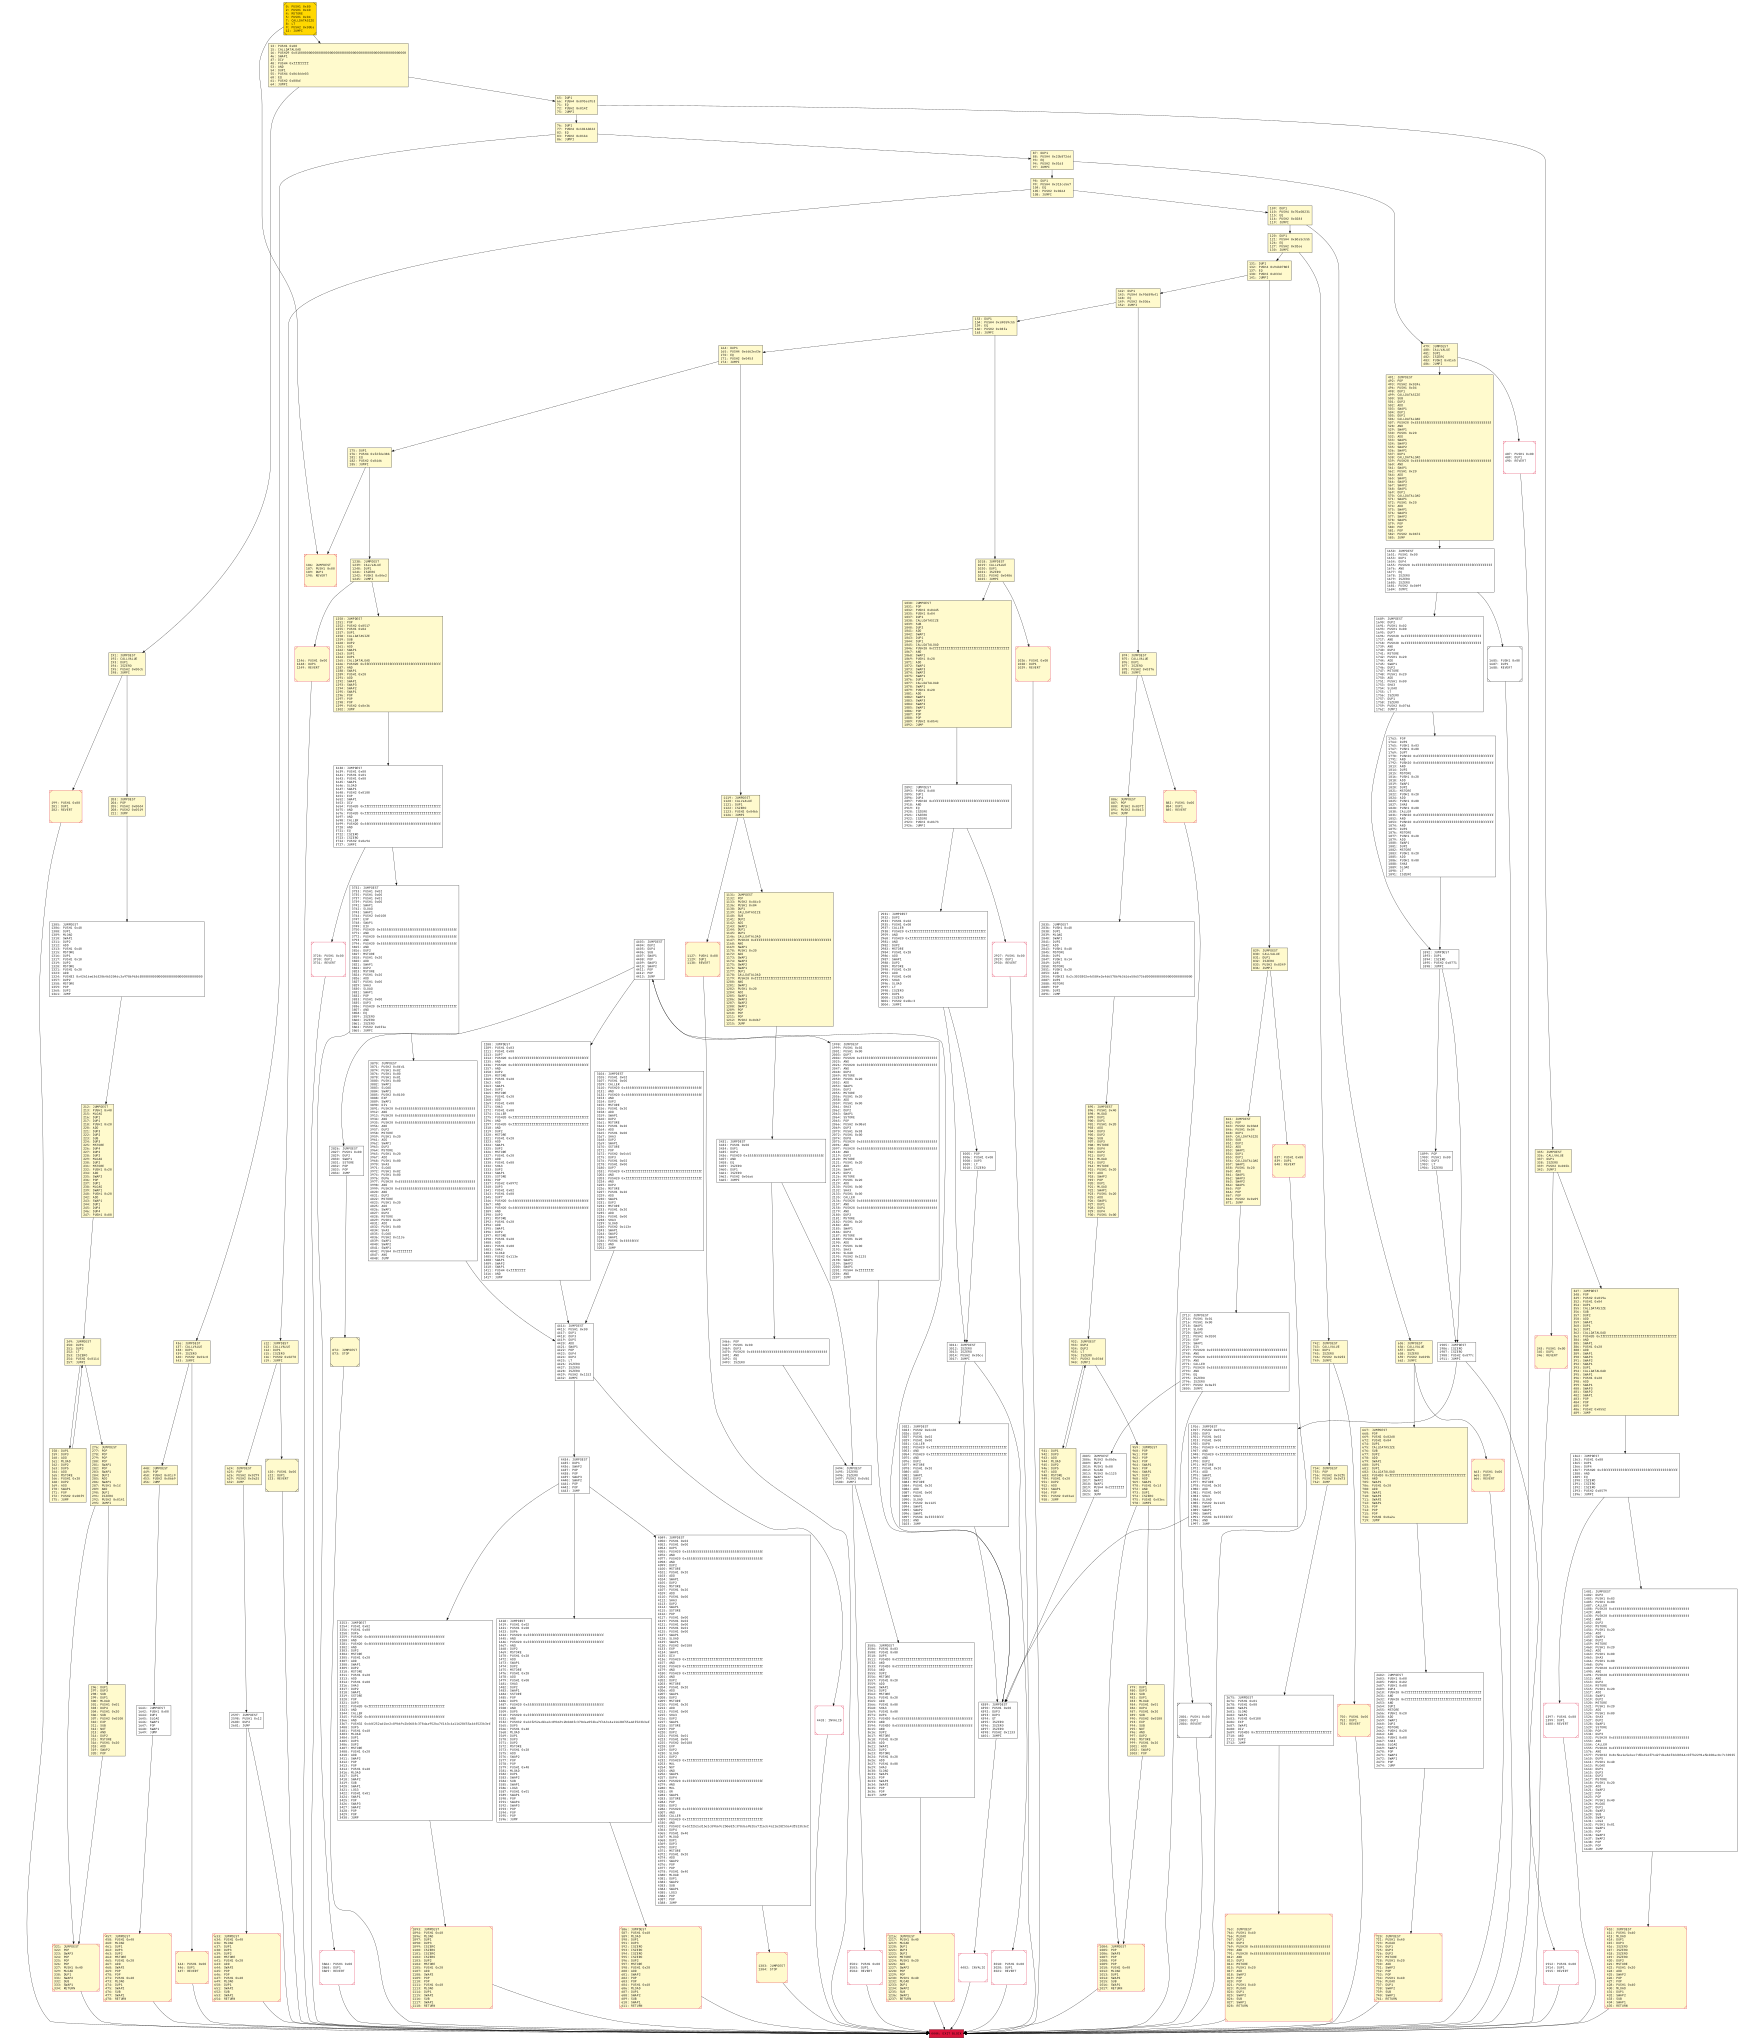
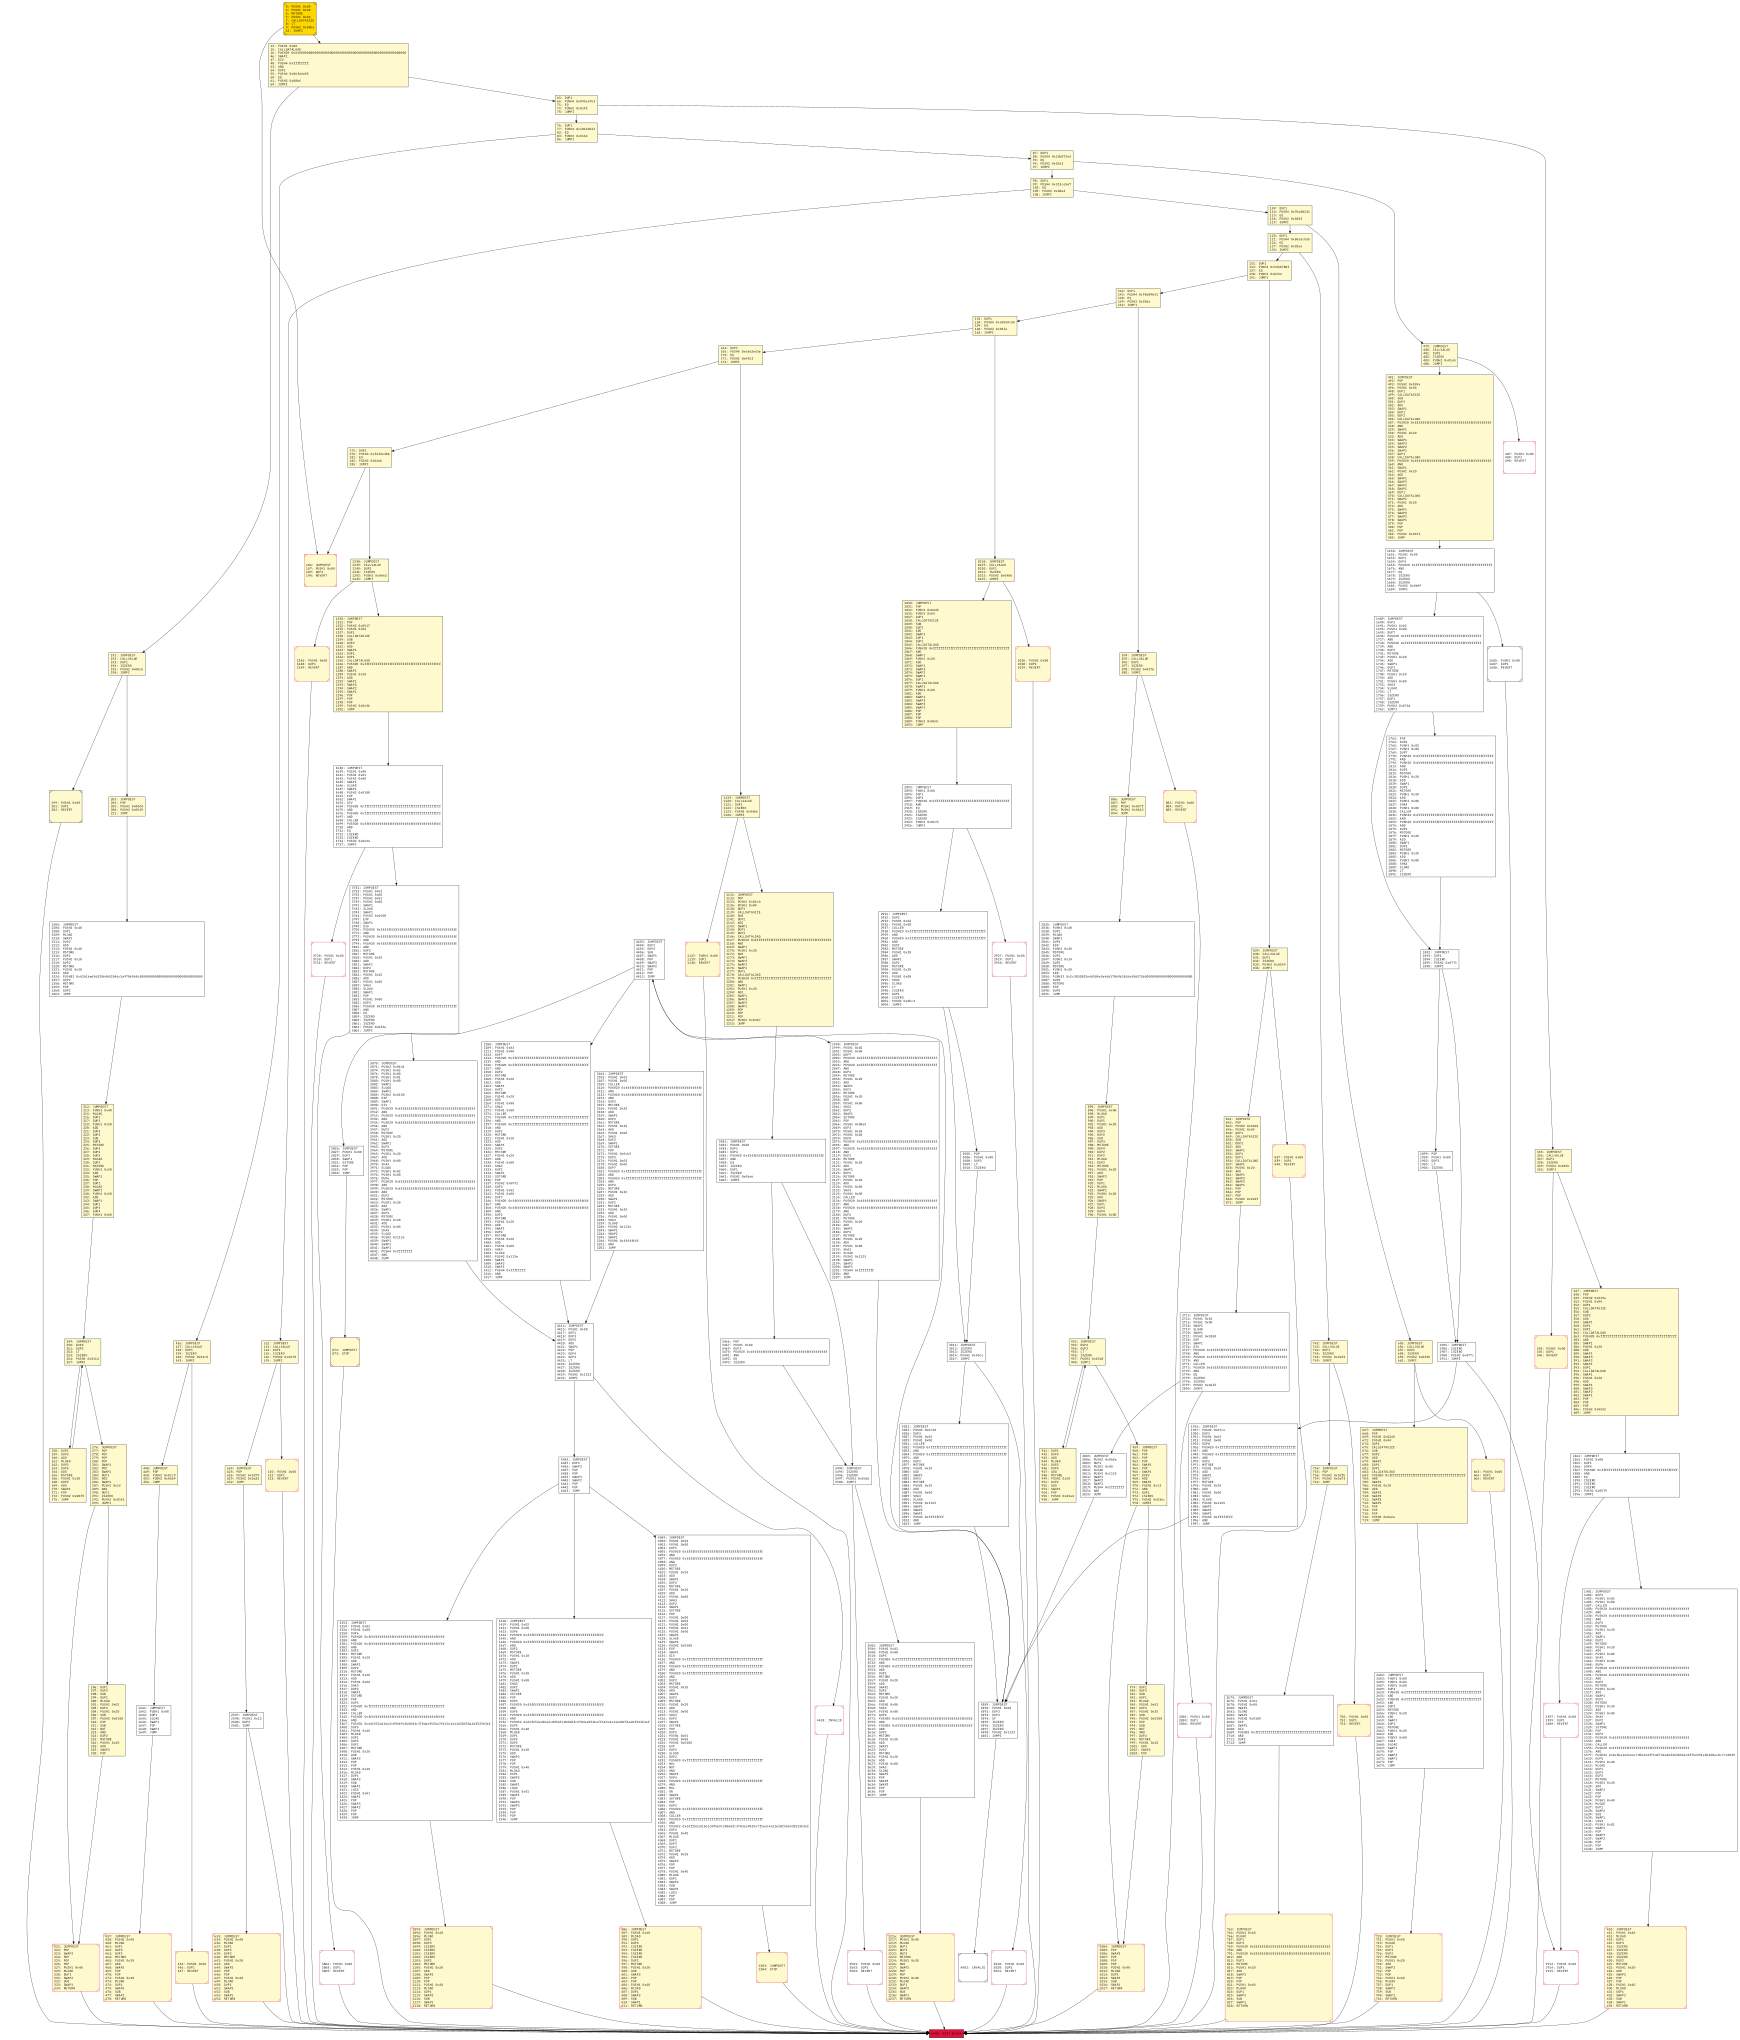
(66, 806) -> (66, 806)
(282, 1475) -> (282, 1475)
(1528, 1514) -> none
(1194, 1720) -> (1194, 1720)
(973, 1968) -> (973, 1968)
(963, 2006) -> none
(1591, 2006) -> (1561, 1843)
